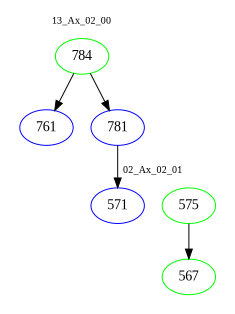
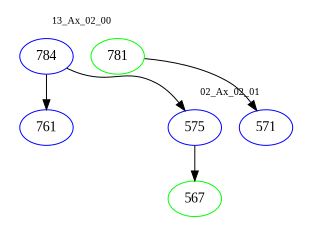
(82, 56) -> (46, 56)
(98, 88) -> (126, 76)
(118, 128) -> (118, 56)
(189, 206) -> (195, 128)
